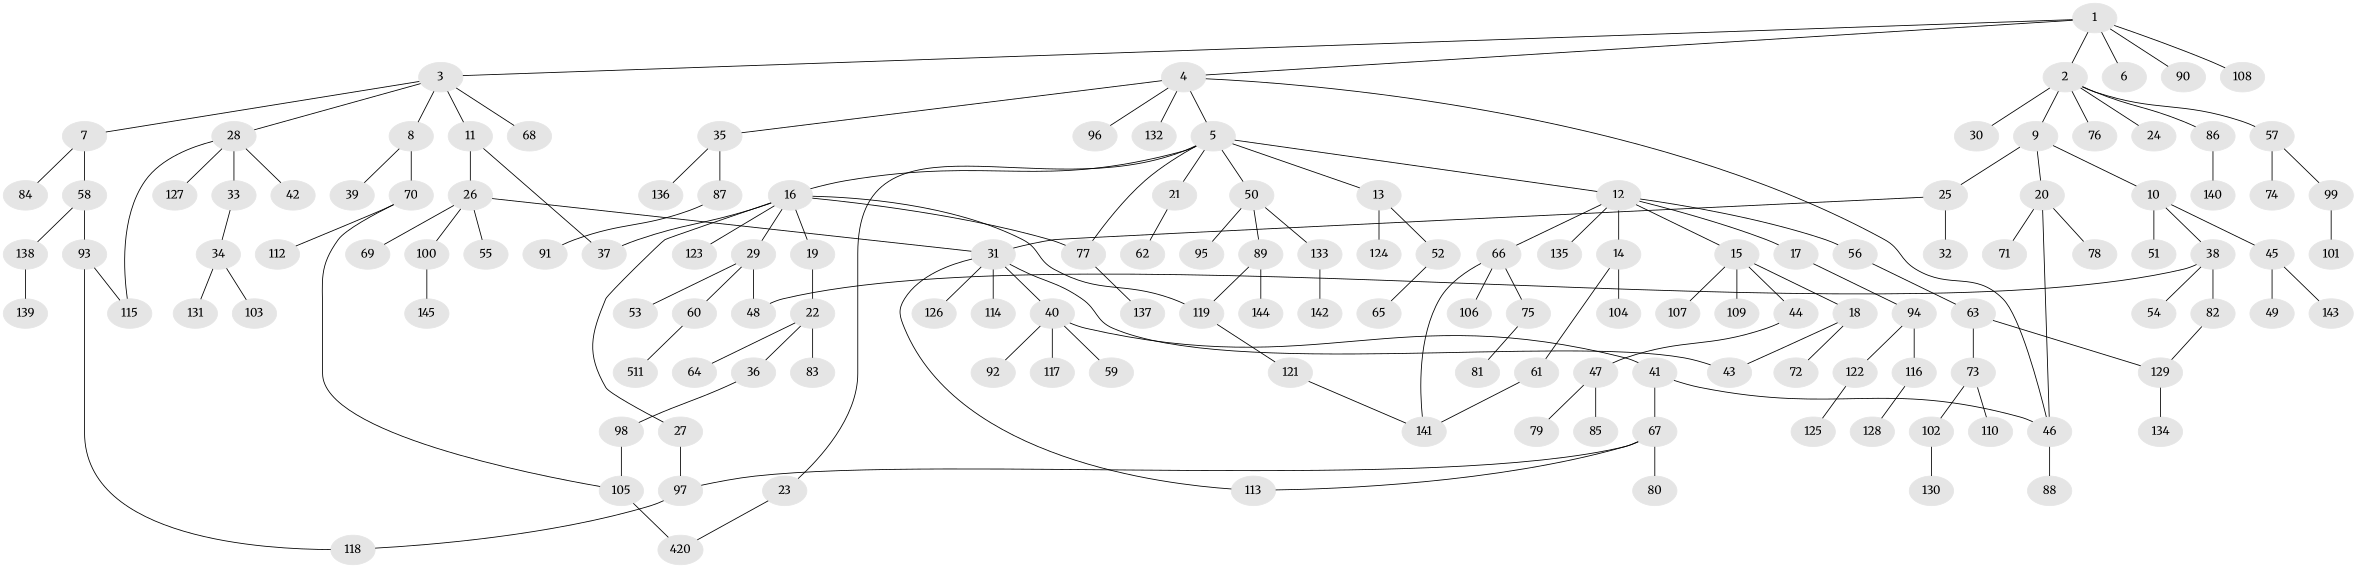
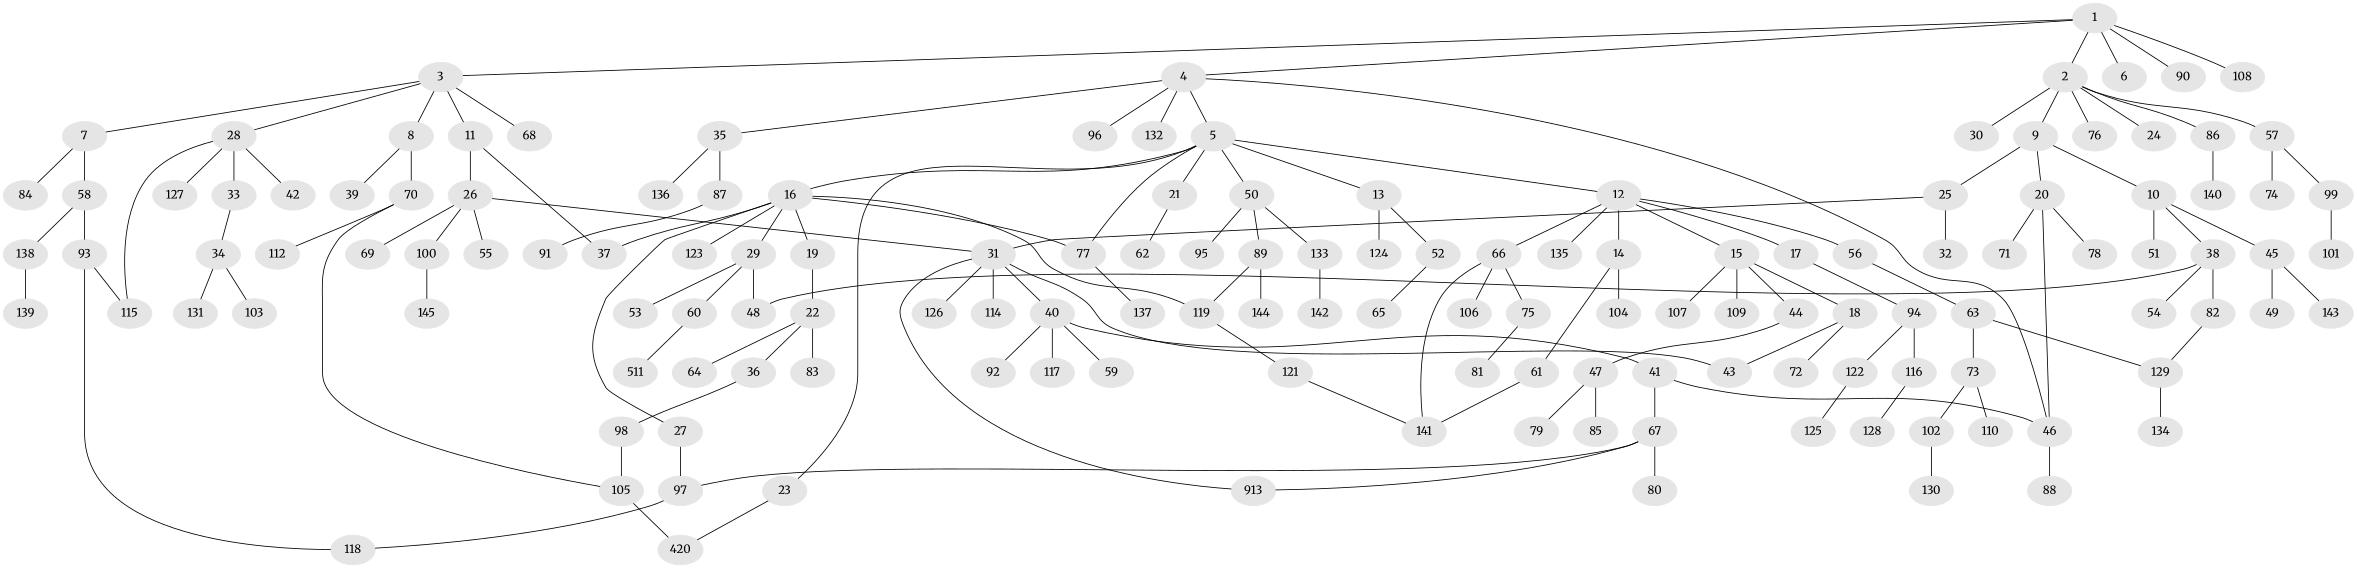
(1253, 491) -> (1253, 491)
